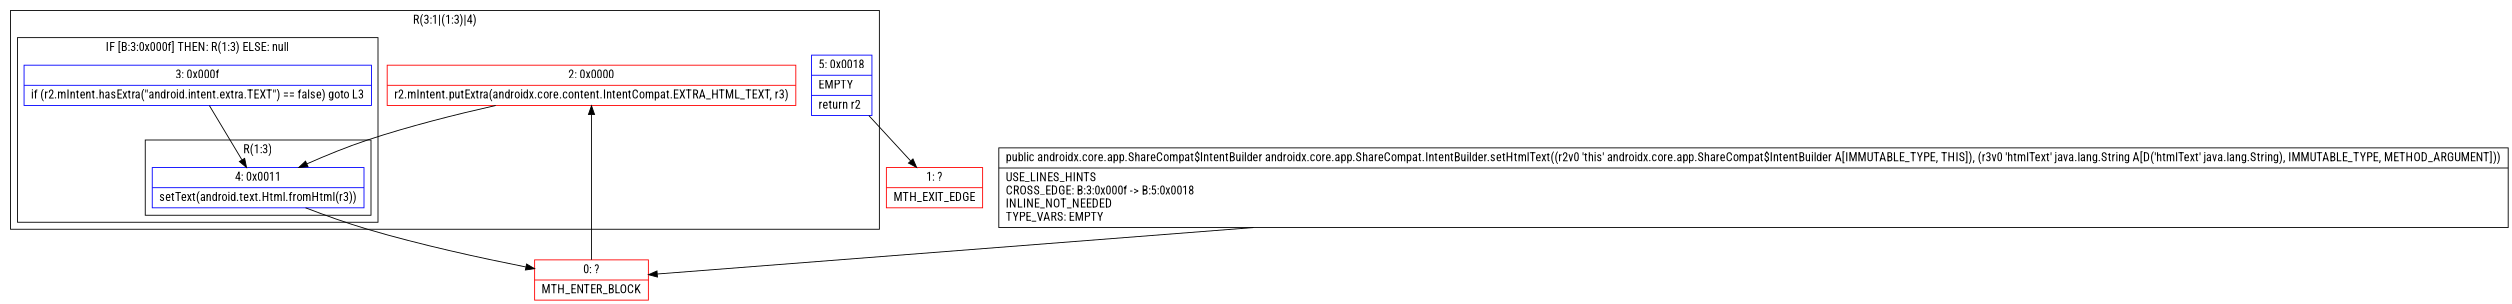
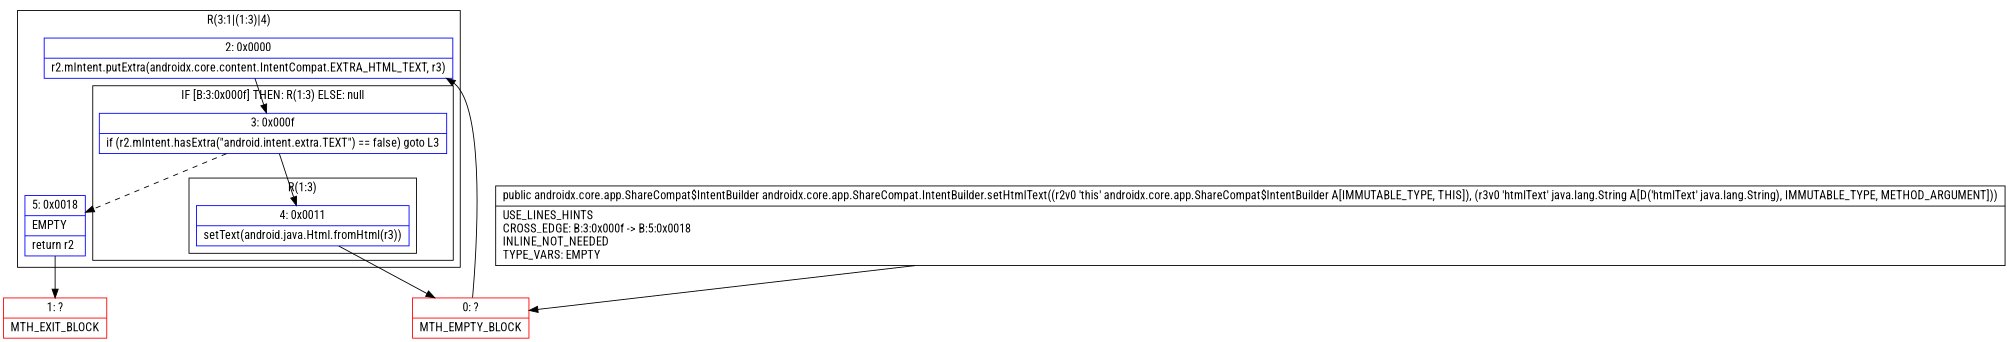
(592, 85) -> (248, 58)
(400, 130) -> (259, 92)
none -> (160, 181)
(258, 197) -> (303, 235)
(934, 197) -> (55, 328)
(592, 290) -> (471, 328)
